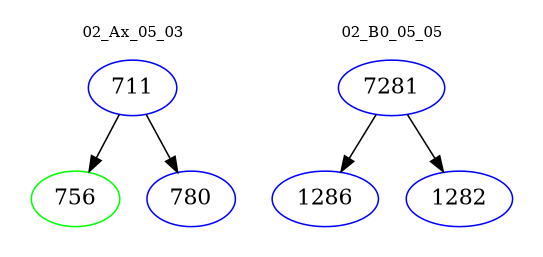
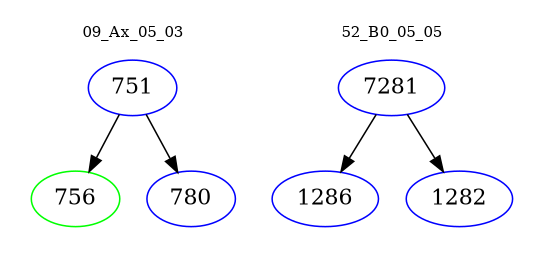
(133, 33) -> (133, 33)
(392, 33) -> (392, 33)
(133, 88) -> (133, 88)
